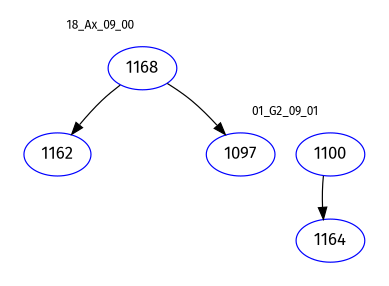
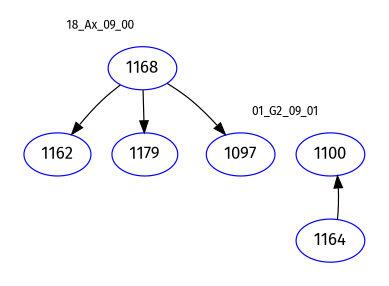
none -> (145, 154)
(322, 192) -> (338, 204)
